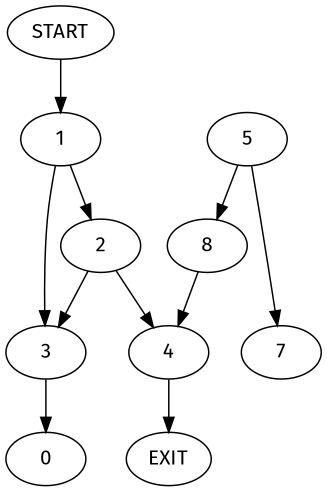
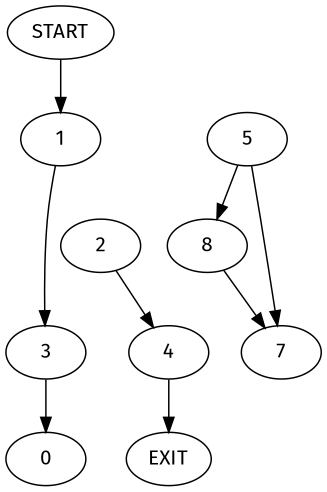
(78, 185) -> none
(77, 292) -> none
(191, 292) -> (240, 293)
